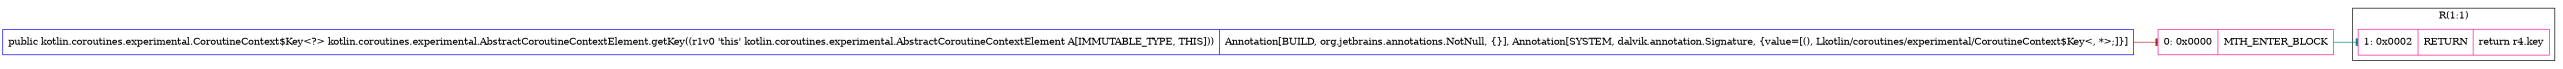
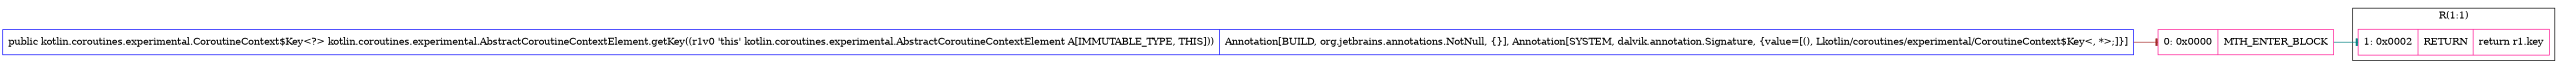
(2511, 42) -> (2511, 42)
